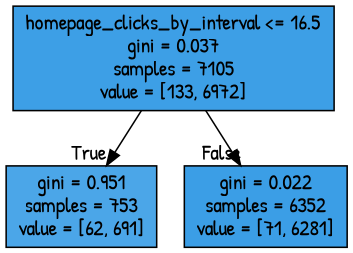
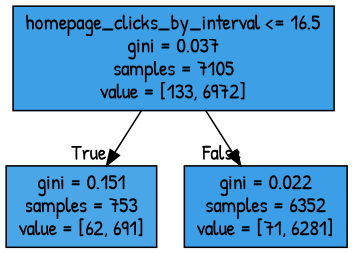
(81, 207) -> (81, 207)
